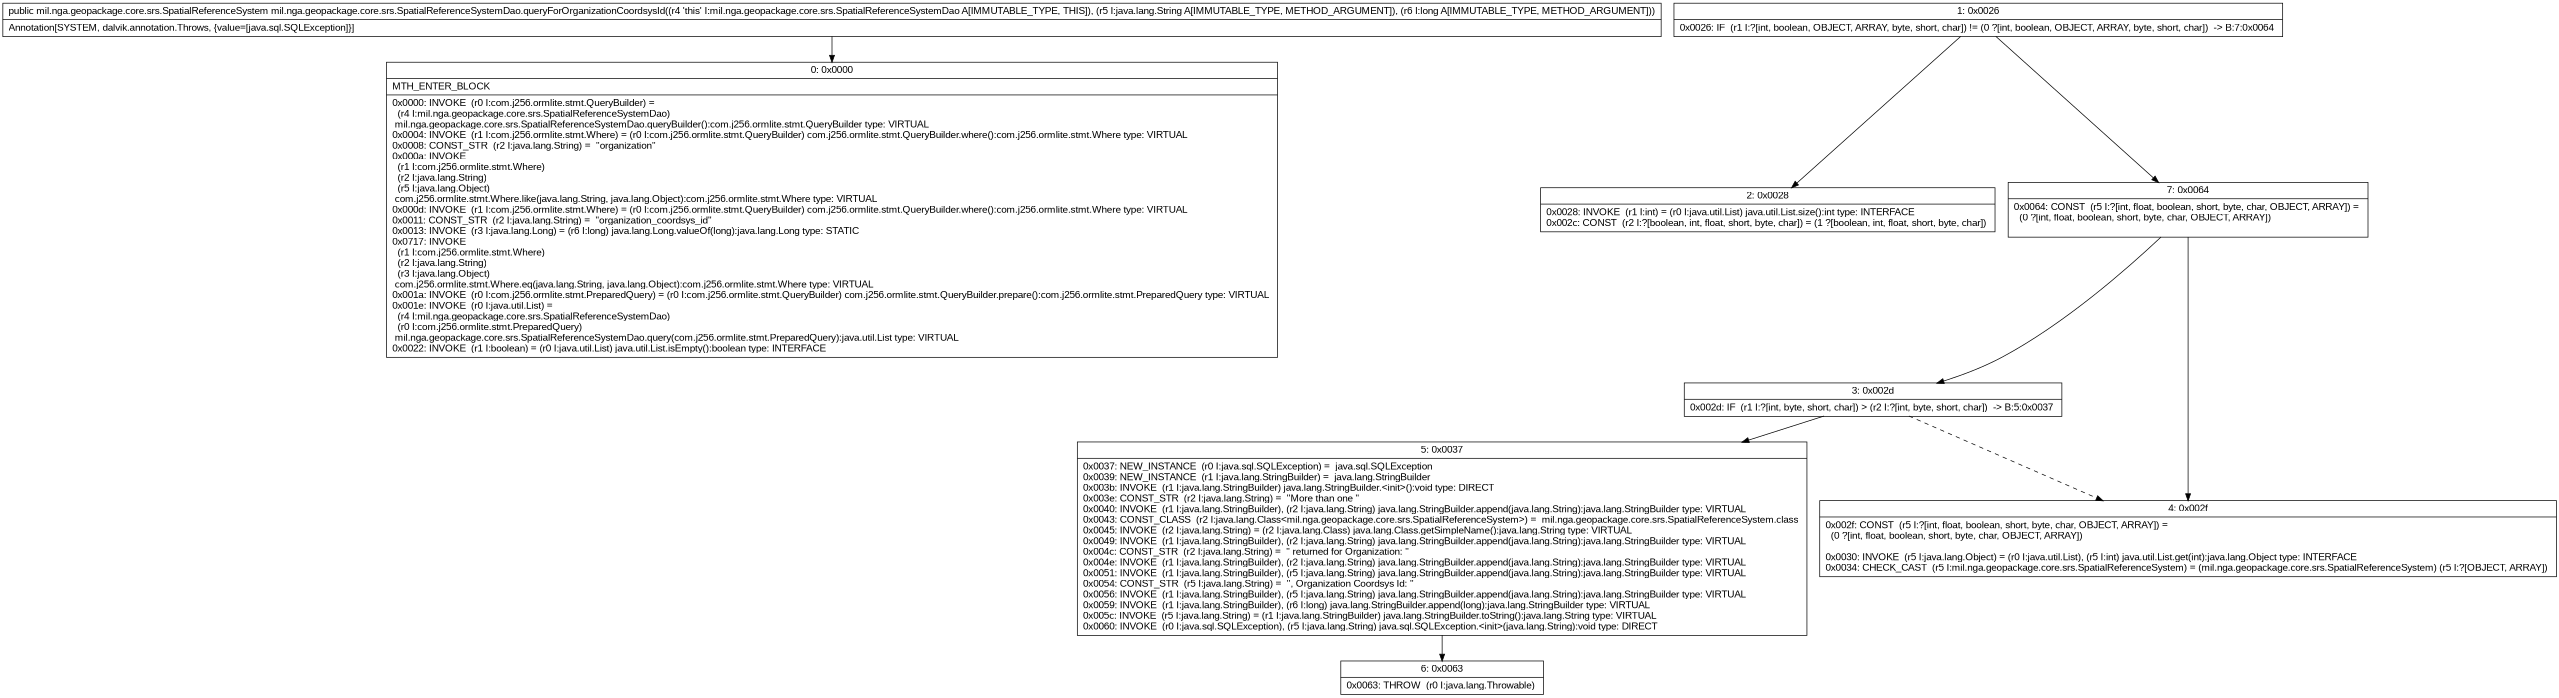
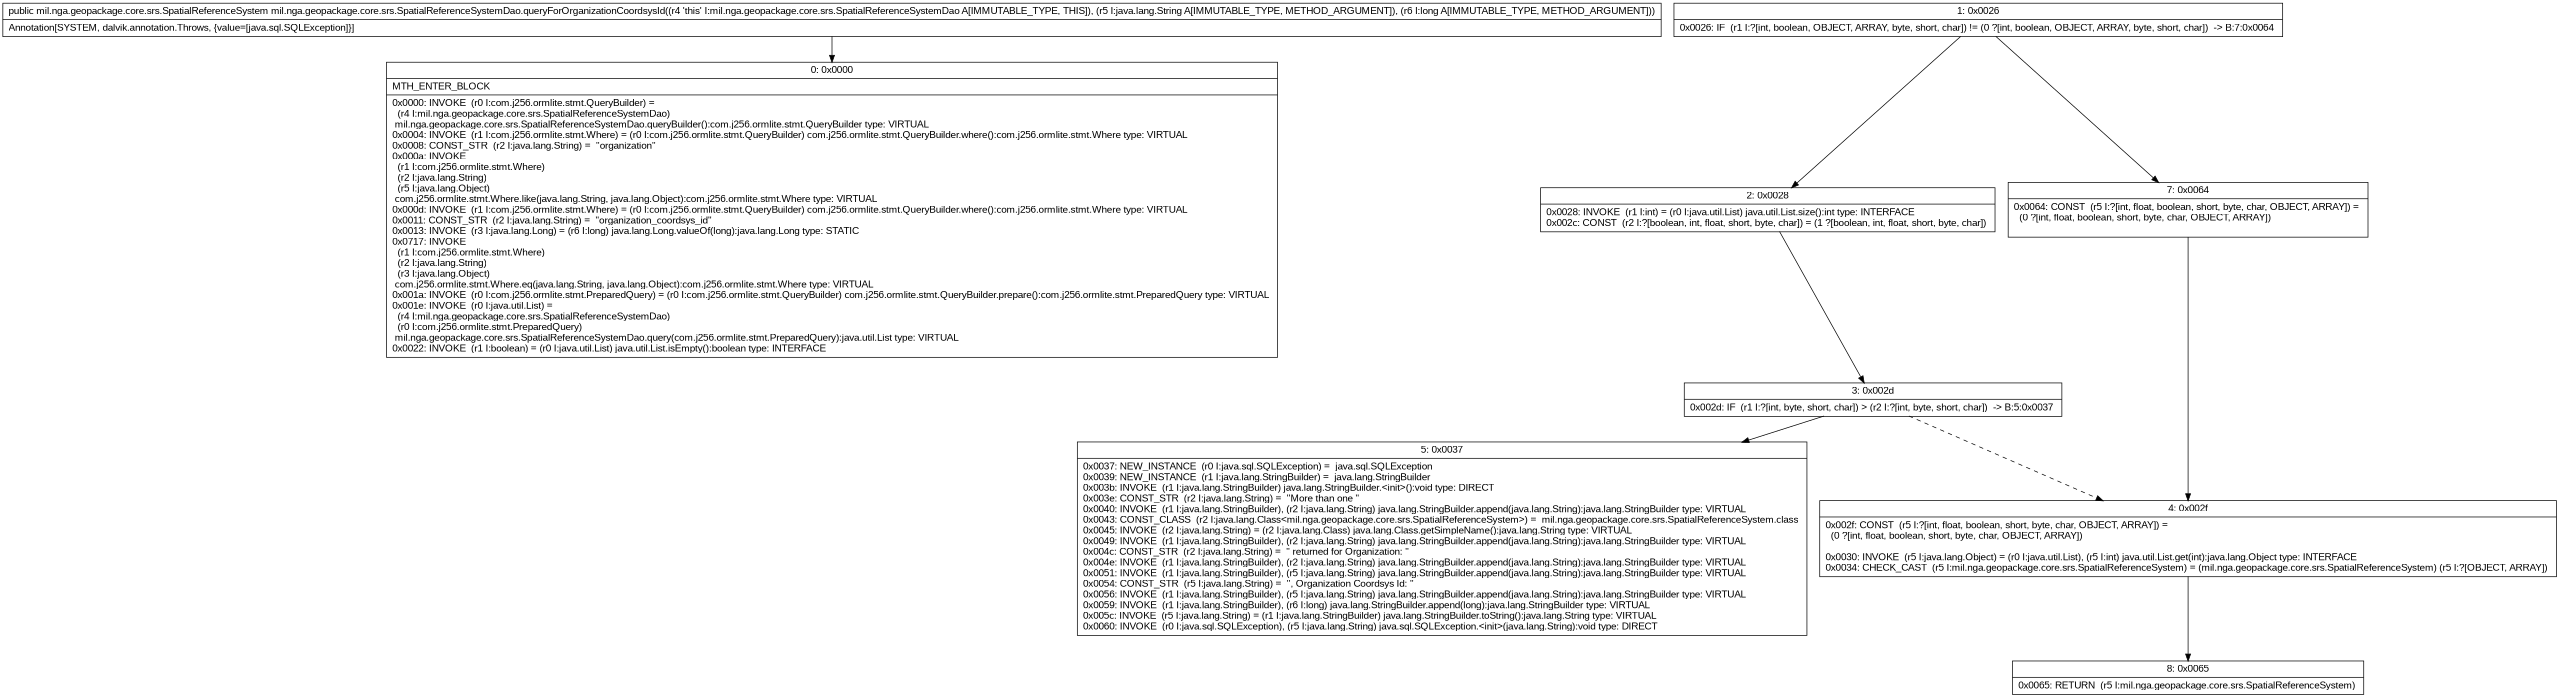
(2060, 321) -> (1820, 304)
(1442, 678) -> none
none -> (2188, 678)
